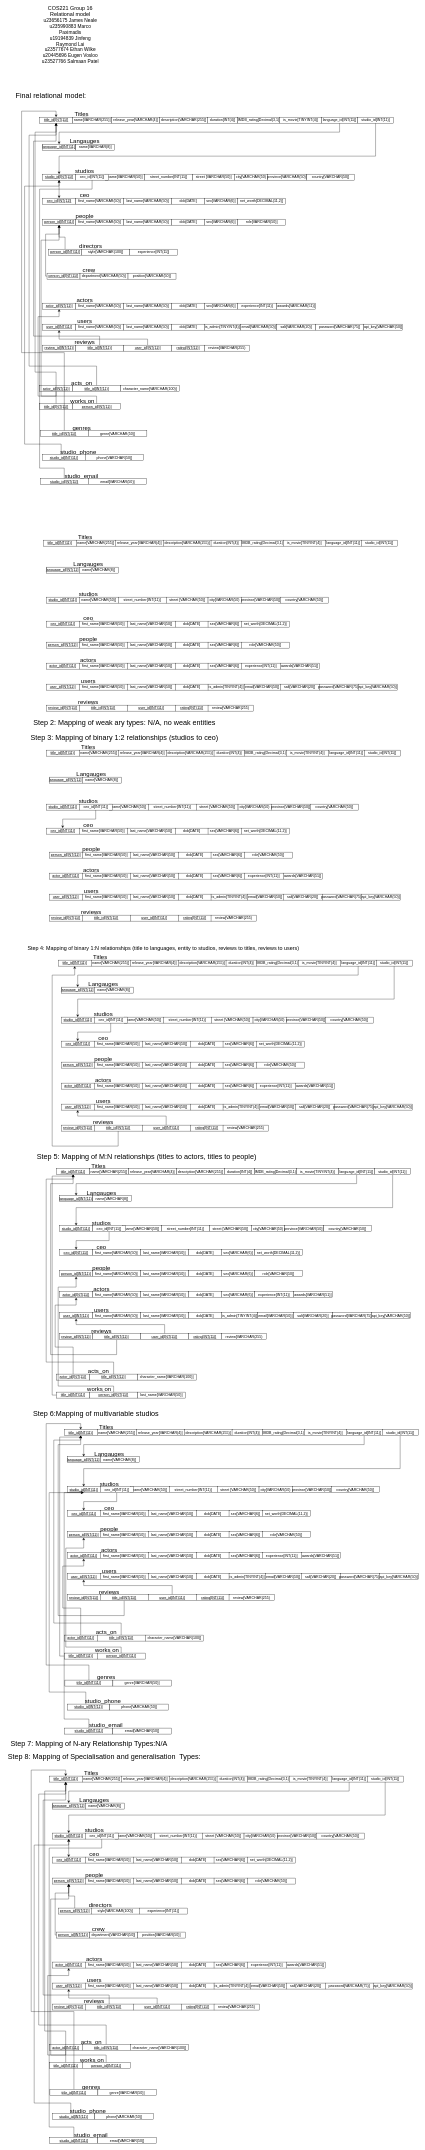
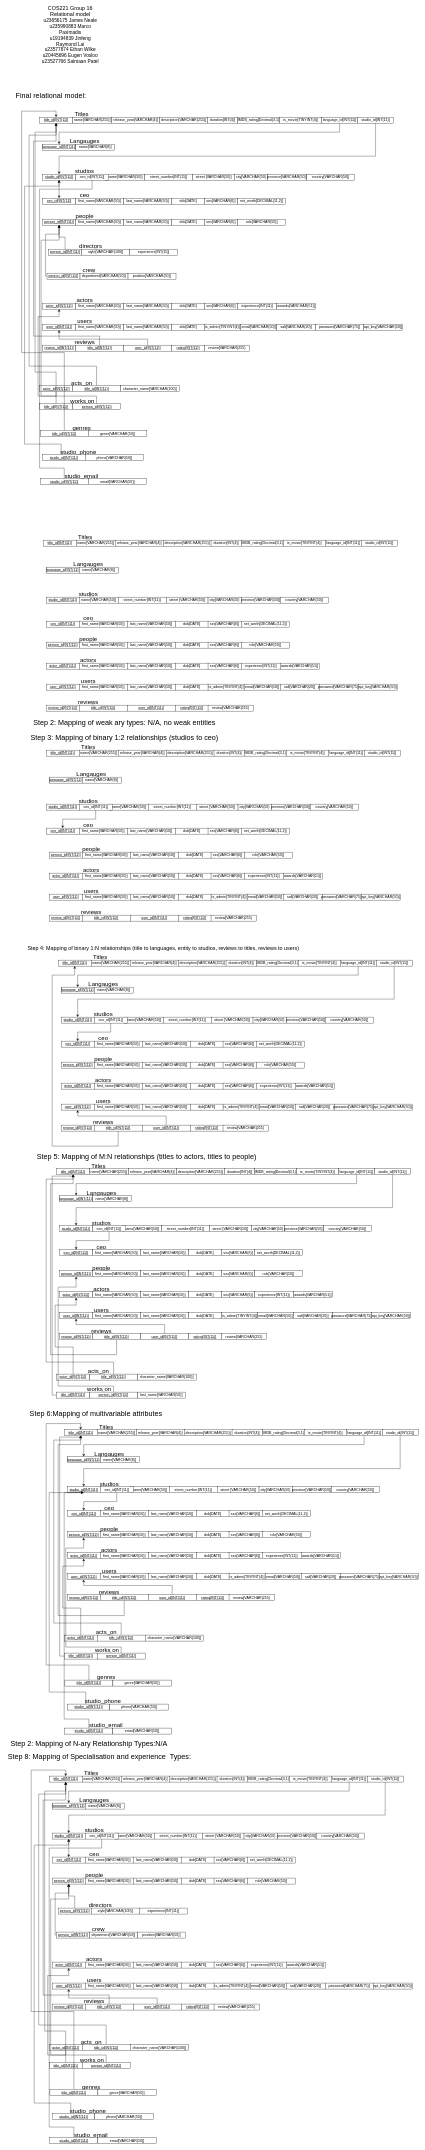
(96, 1416) -> (96, 1416)
(89, 1744) -> (89, 1744)
(60, 1754) -> (57, 1754)
